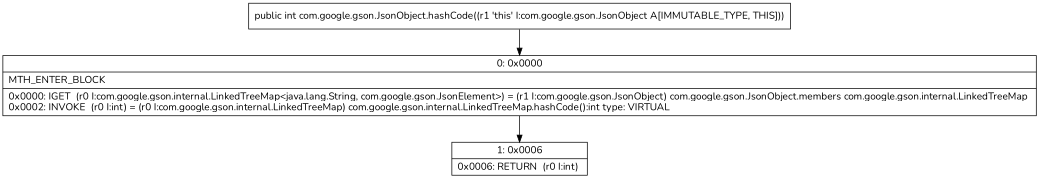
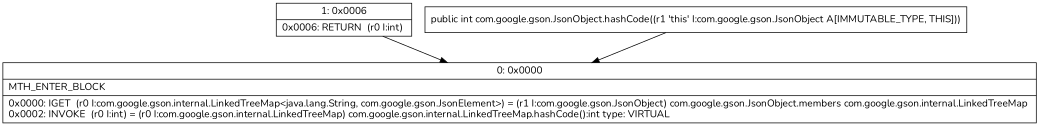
(520, 125) -> (412, 48)
